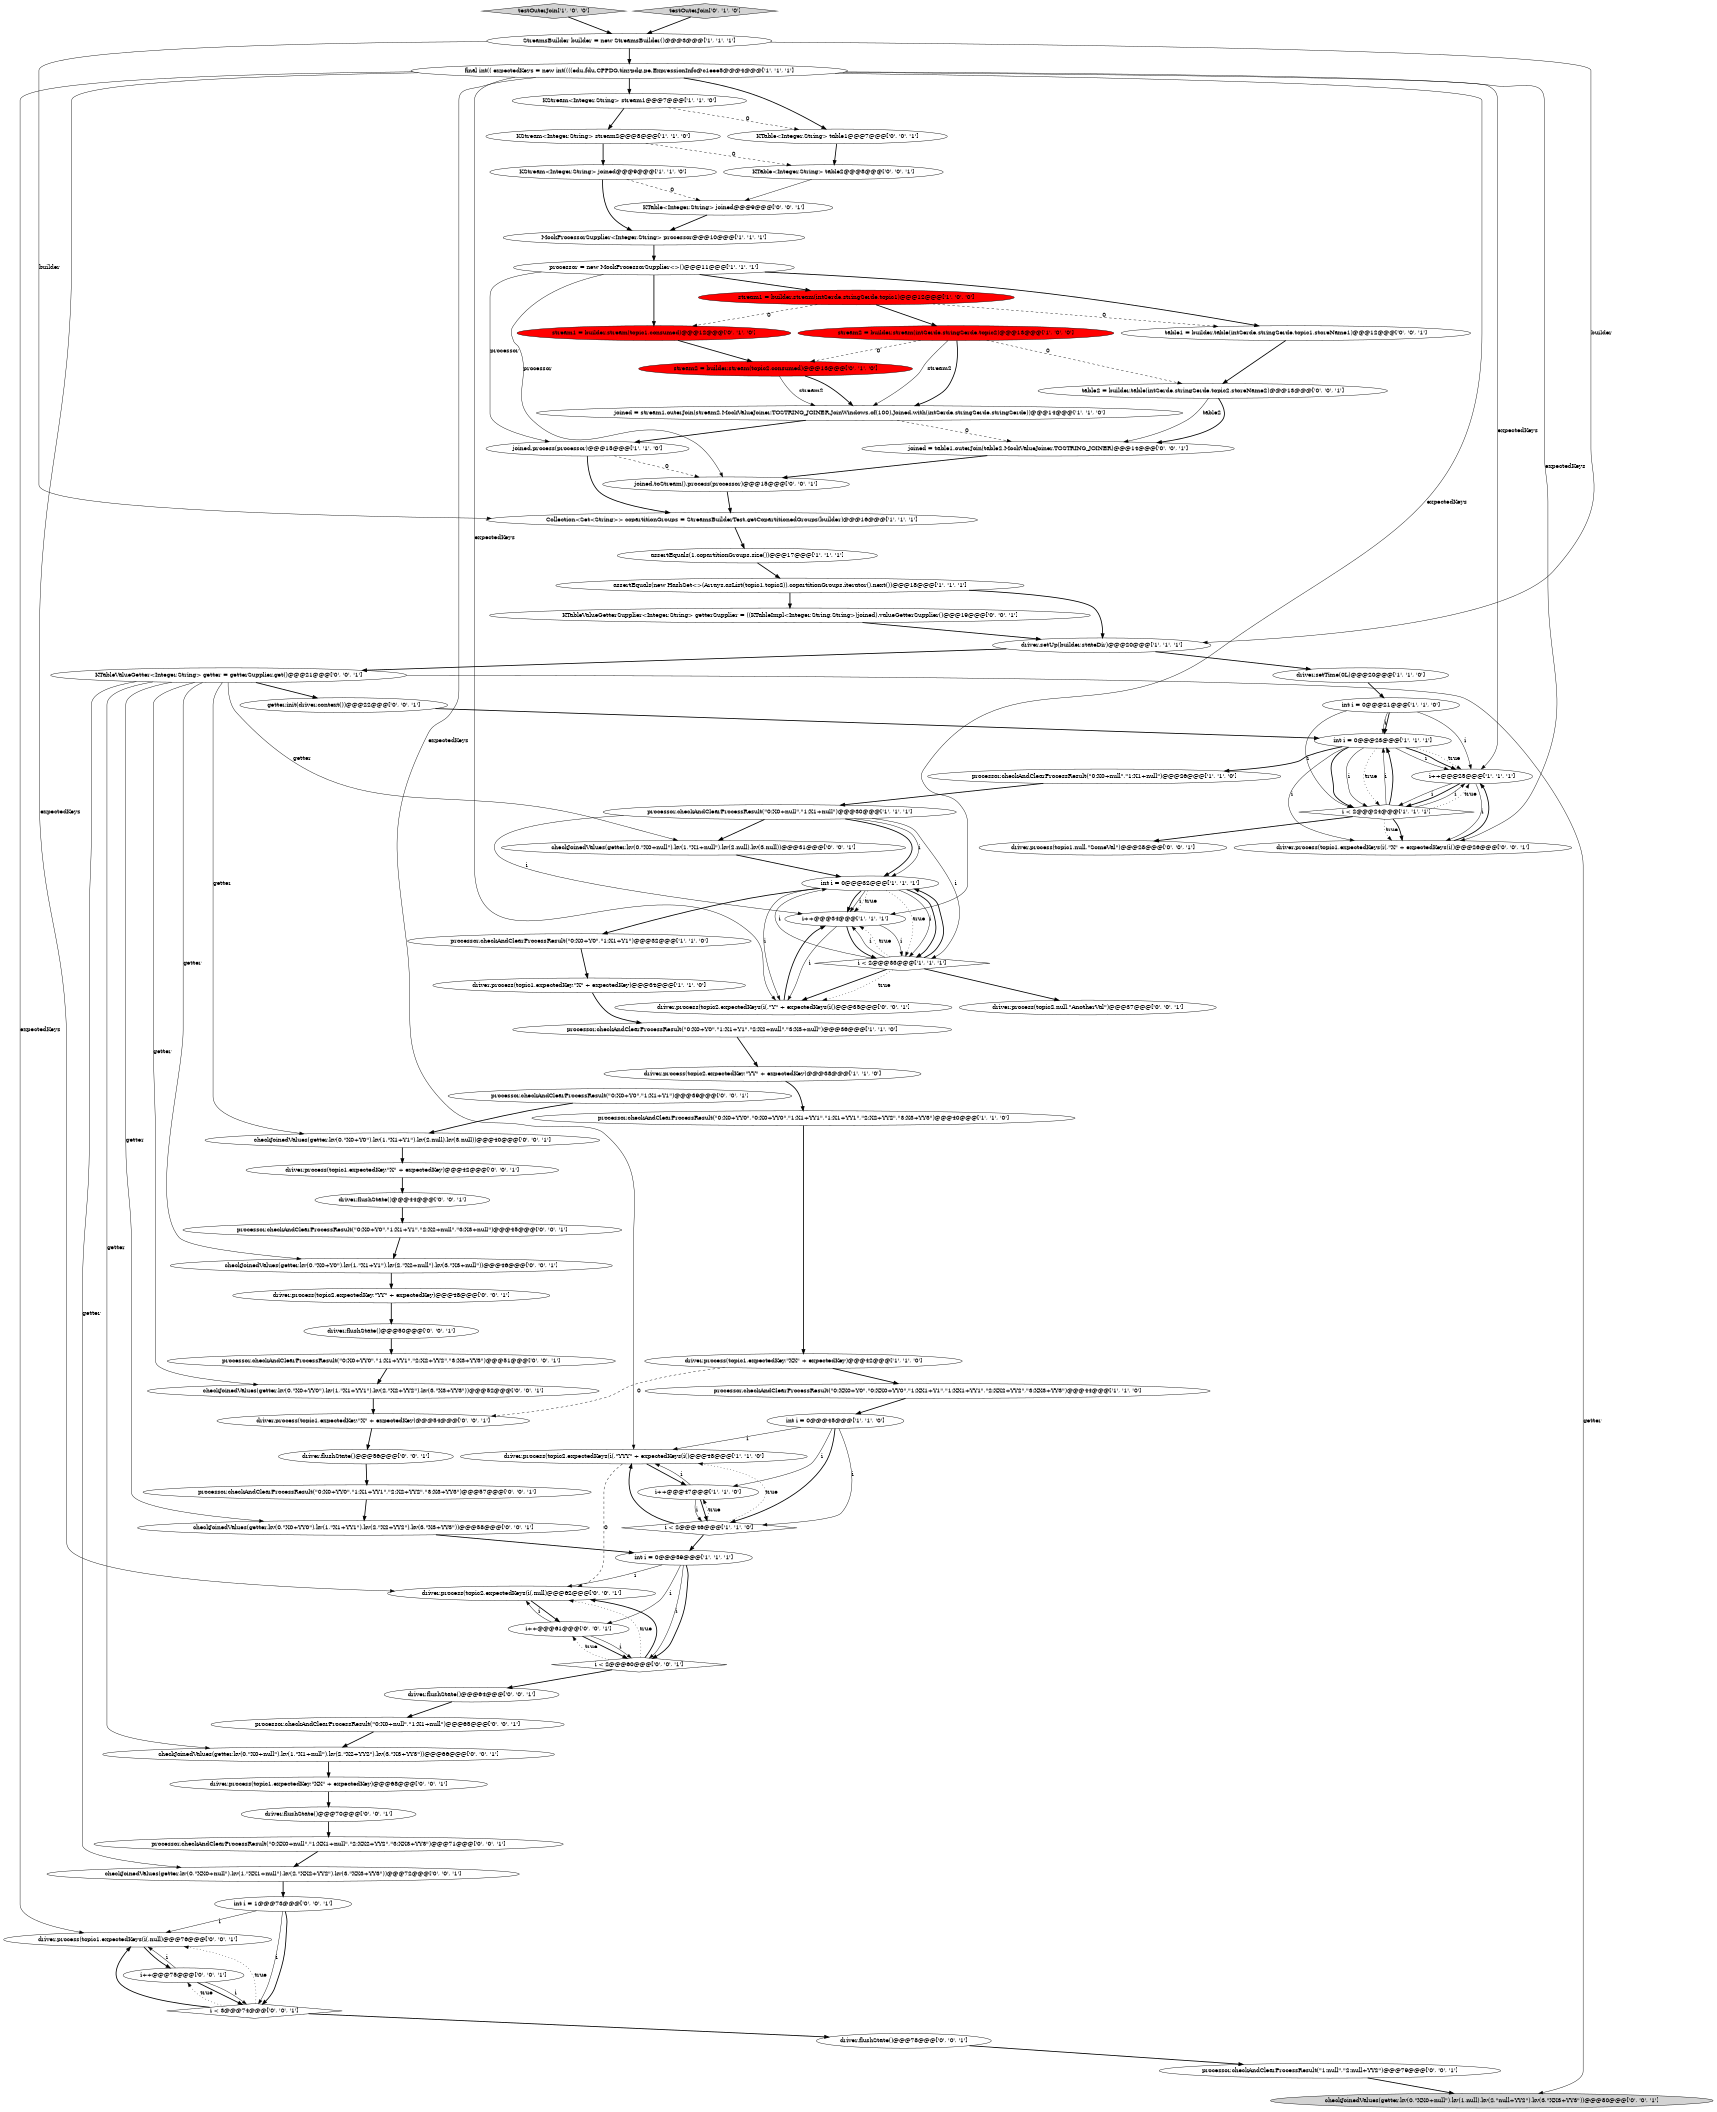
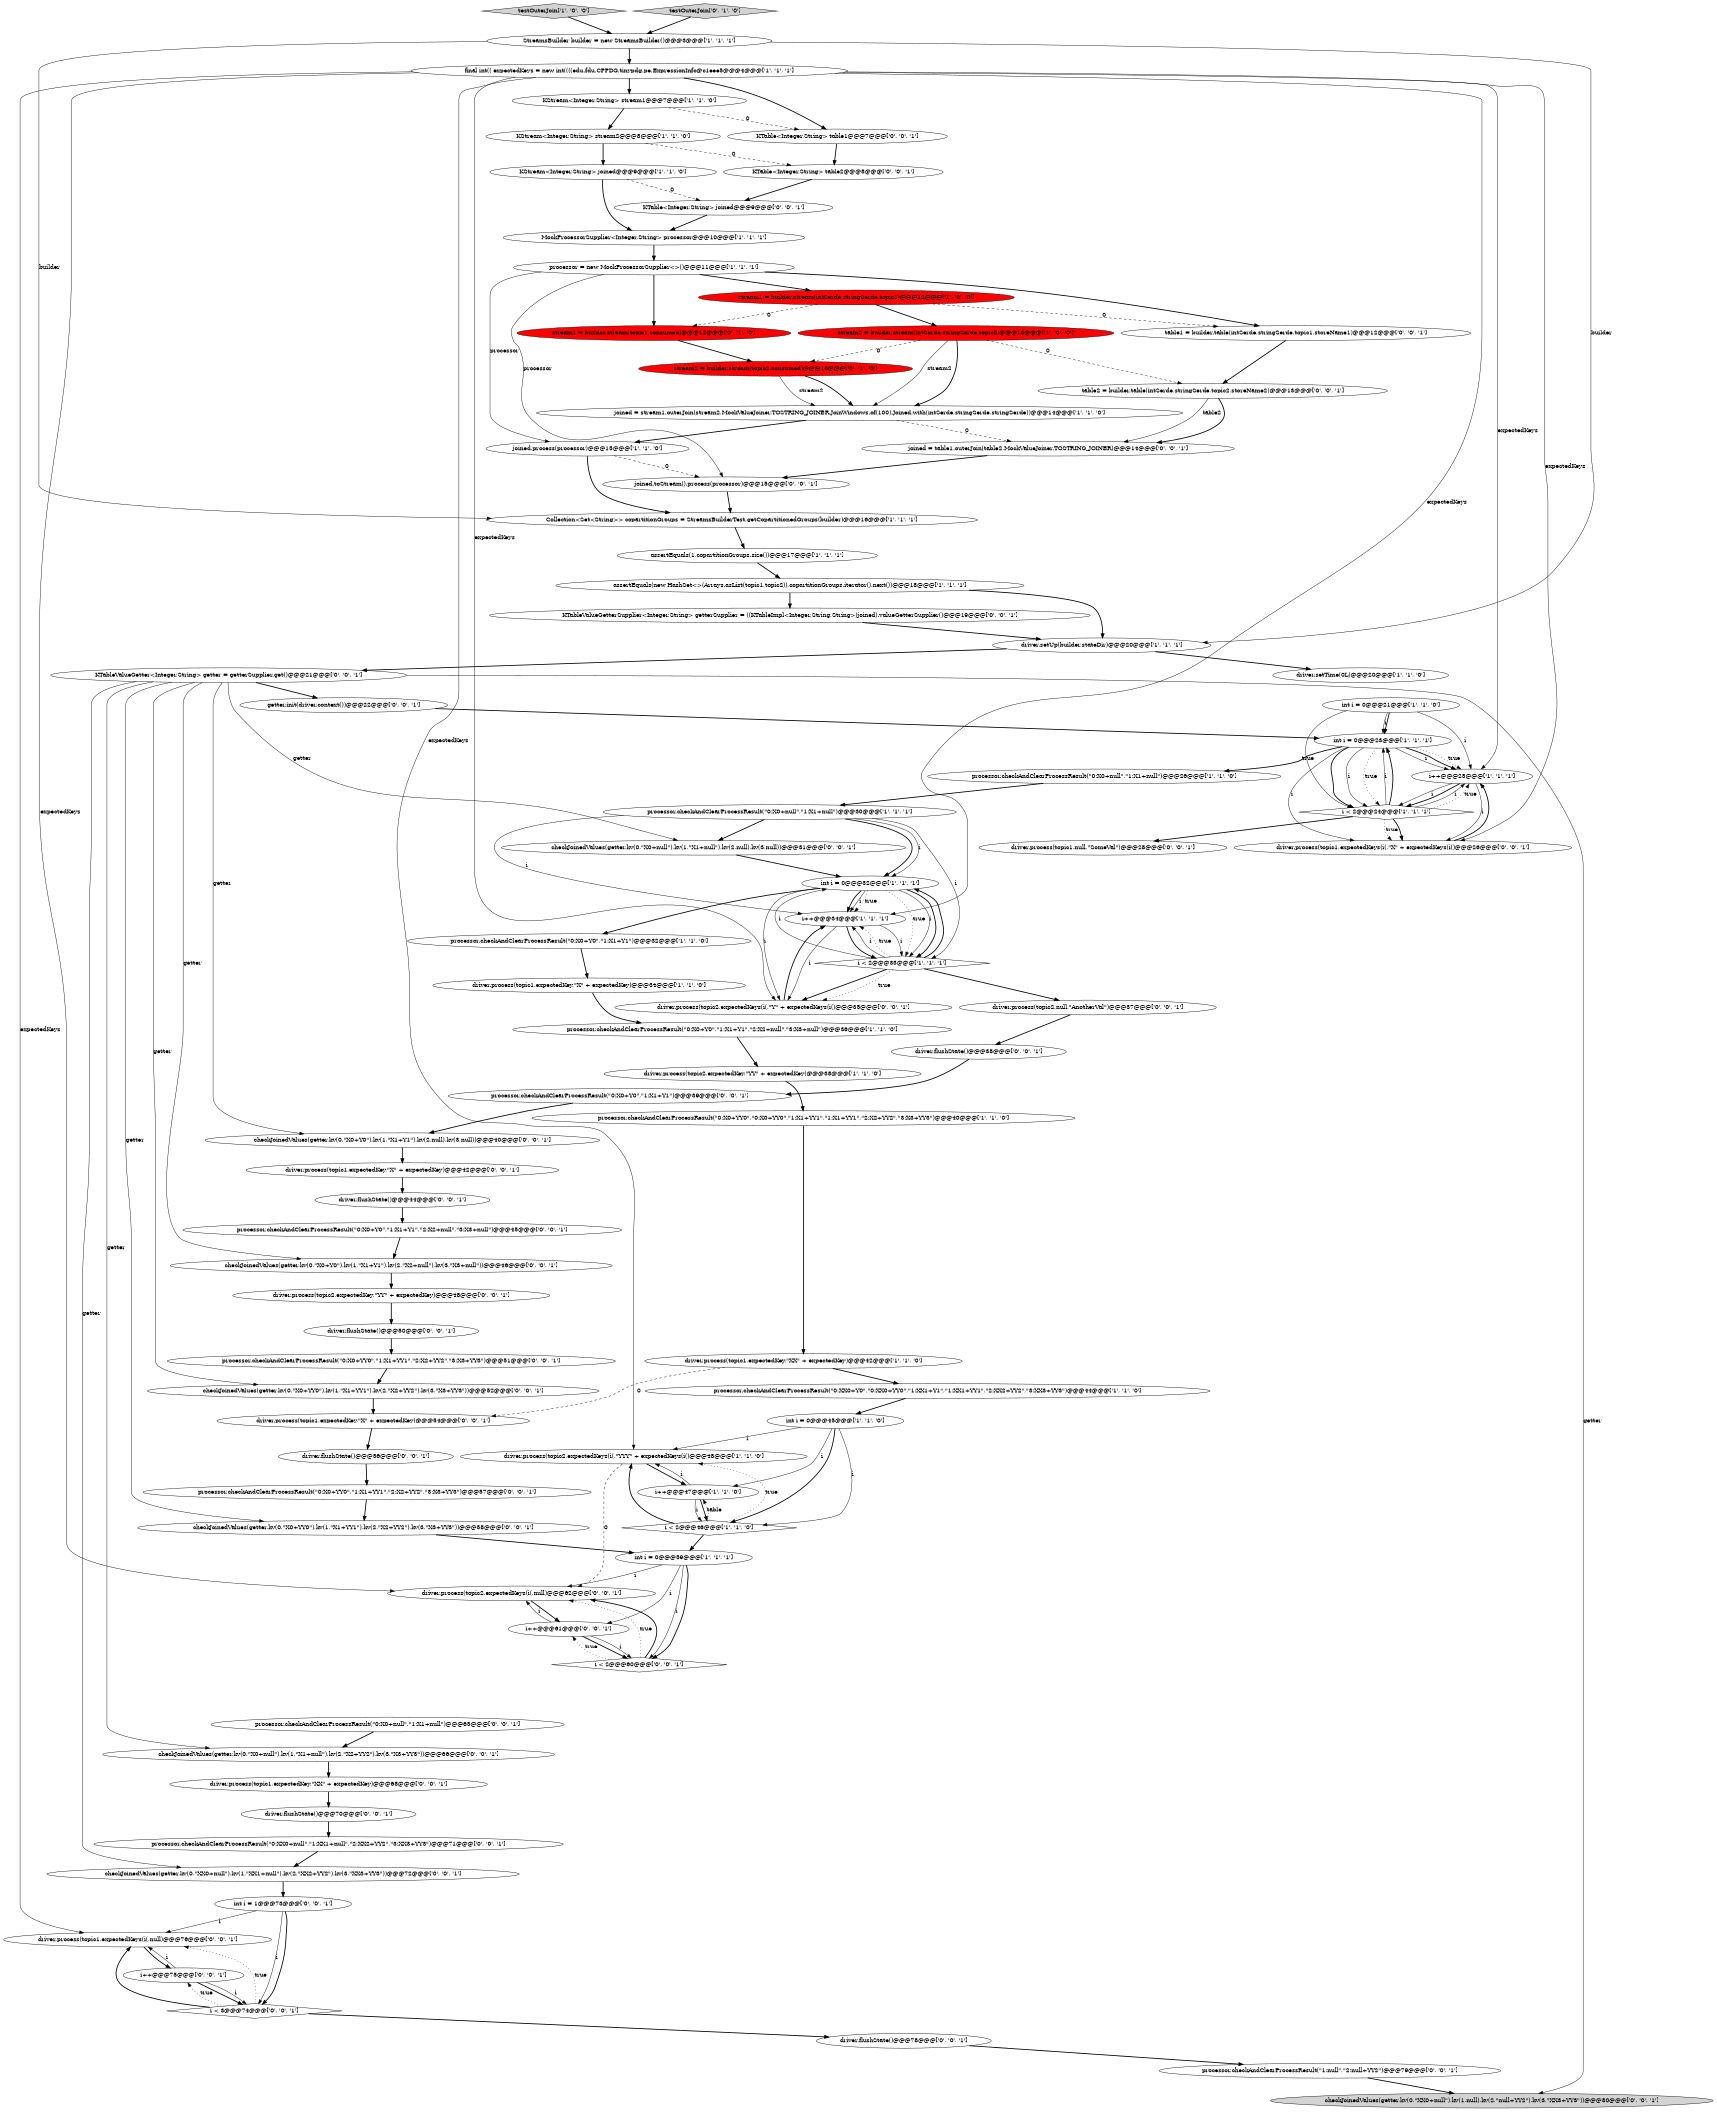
(780, 189) -> (780, 189)
(1372, 686) -> none
(1308, 759) -> (1308, 759)
none -> (979, 1052)
(714, 1510) -> (714, 1510)
(472, 1695) -> none
